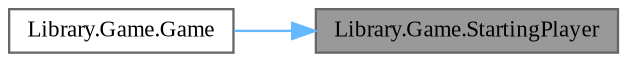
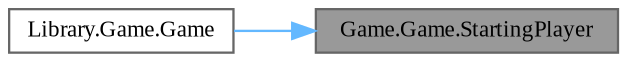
(467, 31) -> (467, 31)
